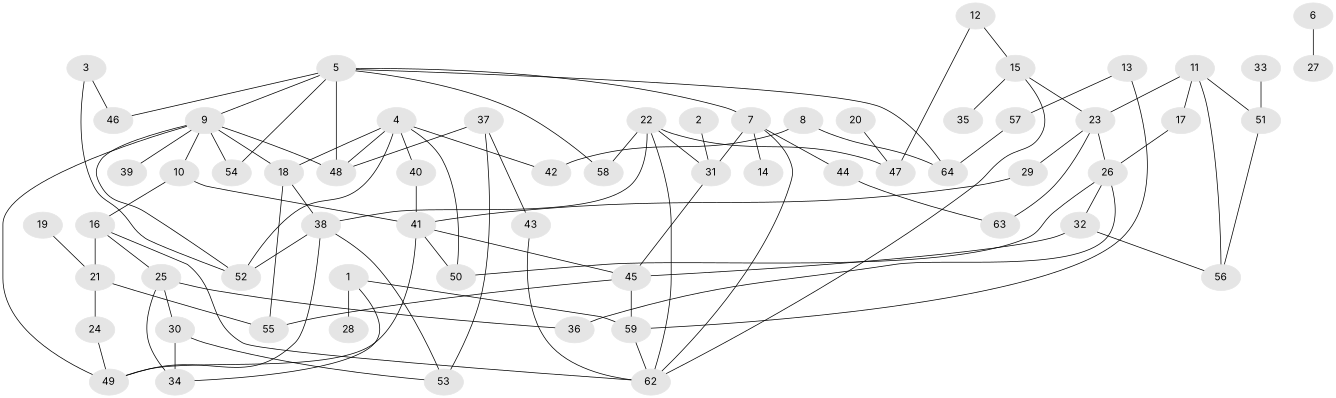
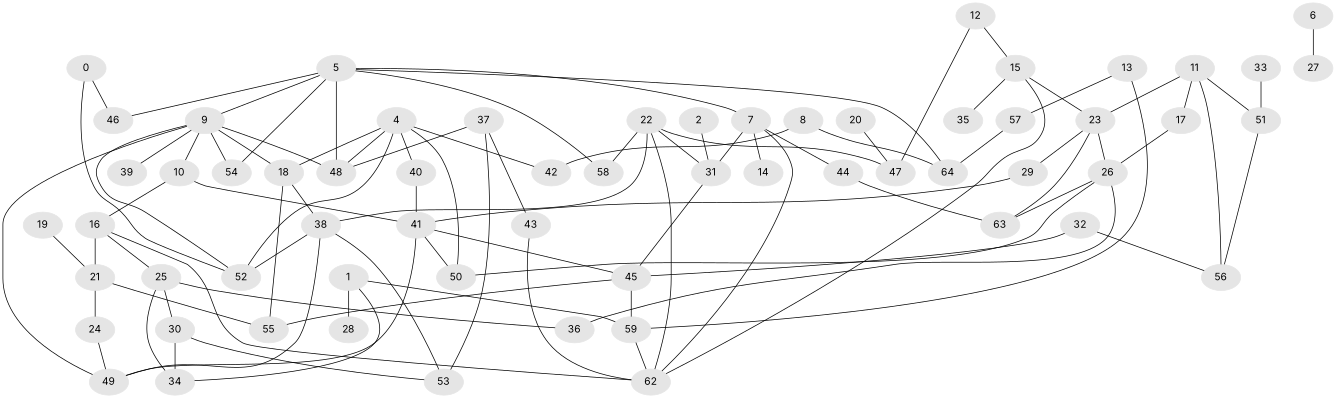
(86, 68) -> (86, 68)
(1094, 199) -> (1054, 199)
